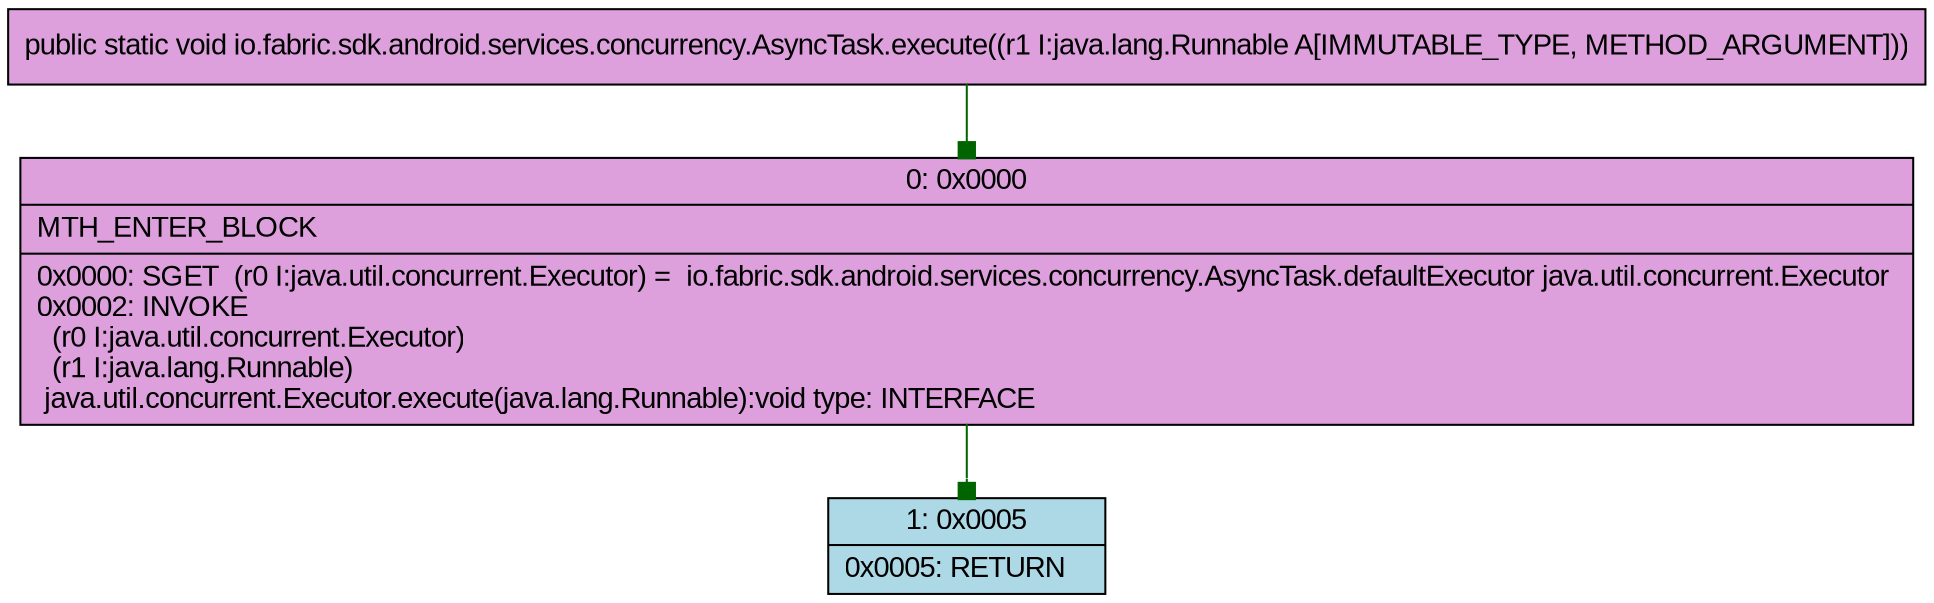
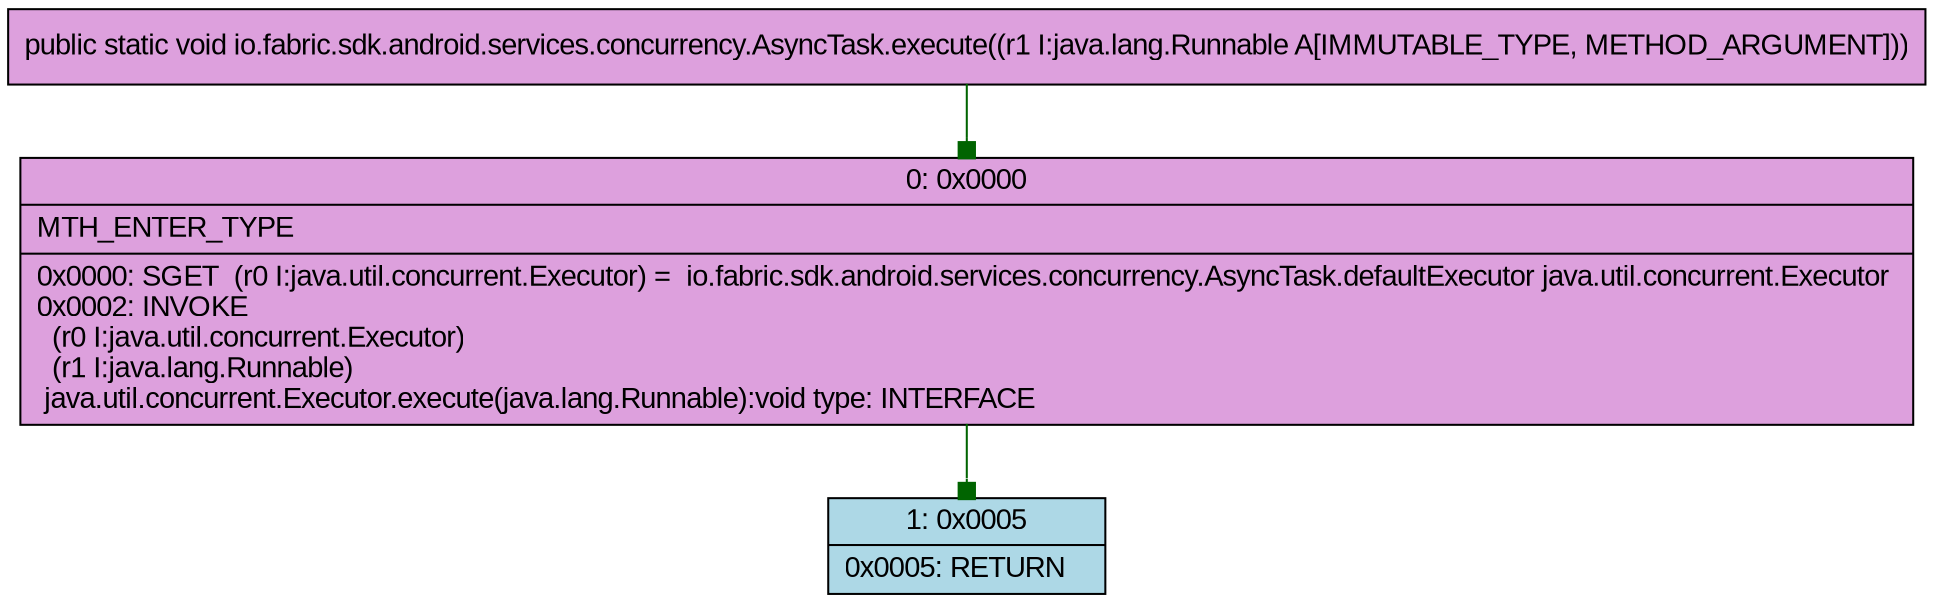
(177, 228) -> (166, 228)
